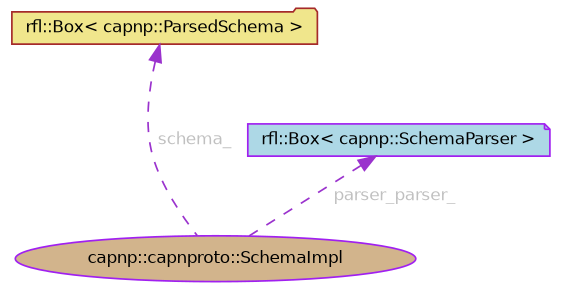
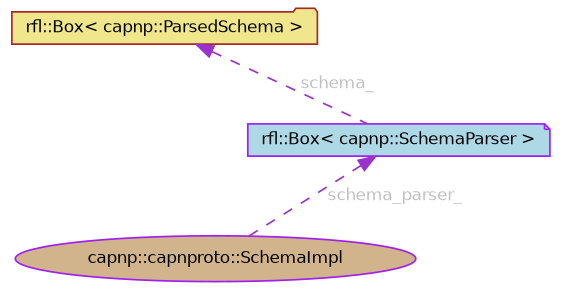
(152, 154) -> (290, 88)
(393, 196) -> (393, 196)
